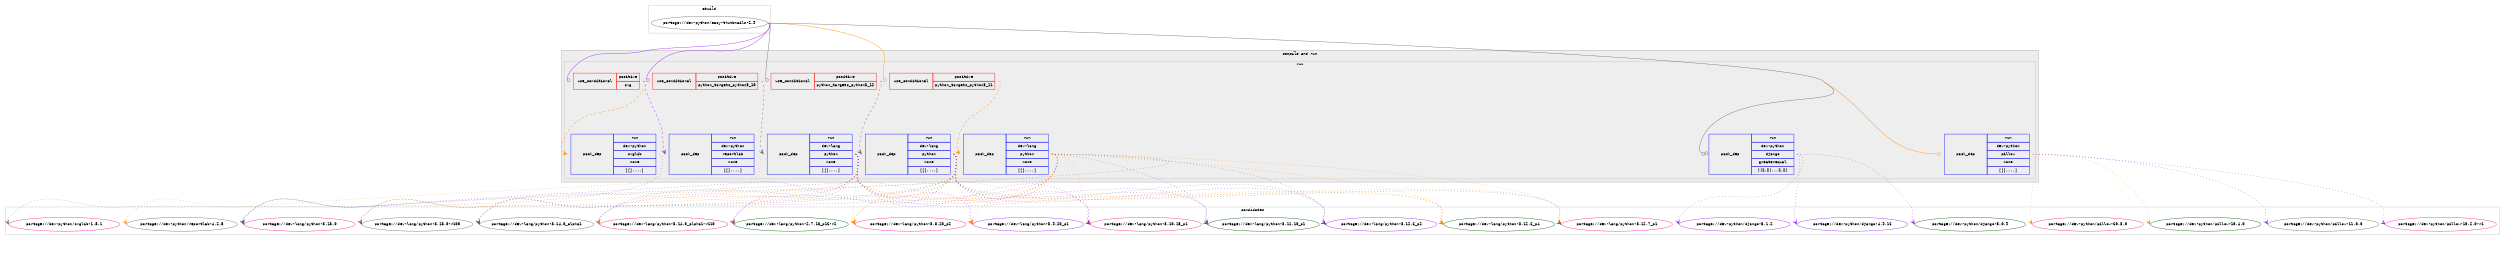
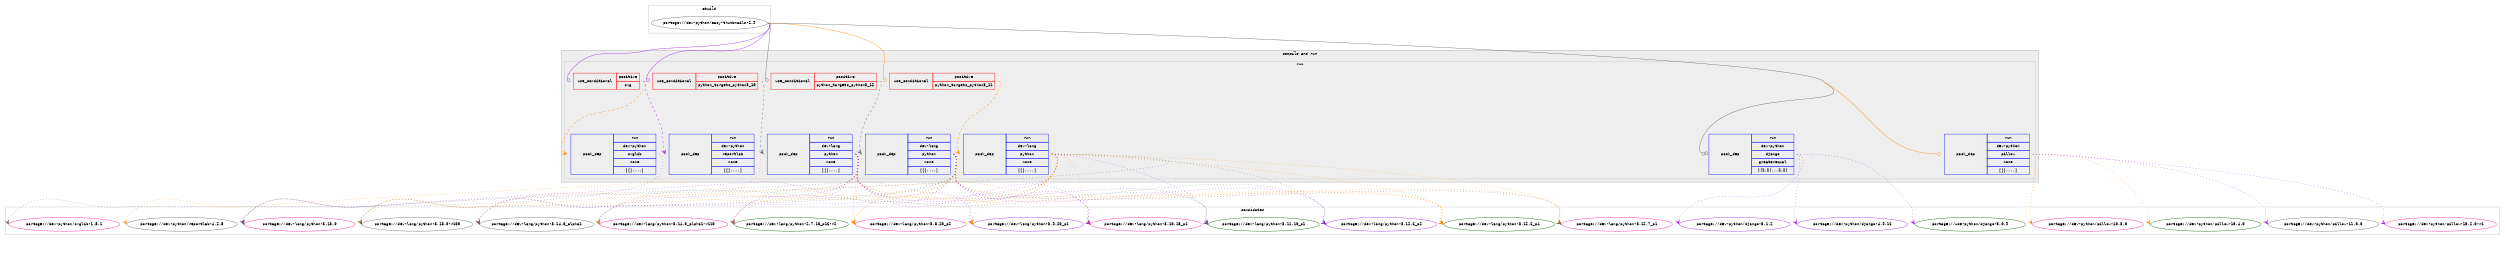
(1970, 224) -> (1970, 224)
(2088, 224) -> (2088, 224)
